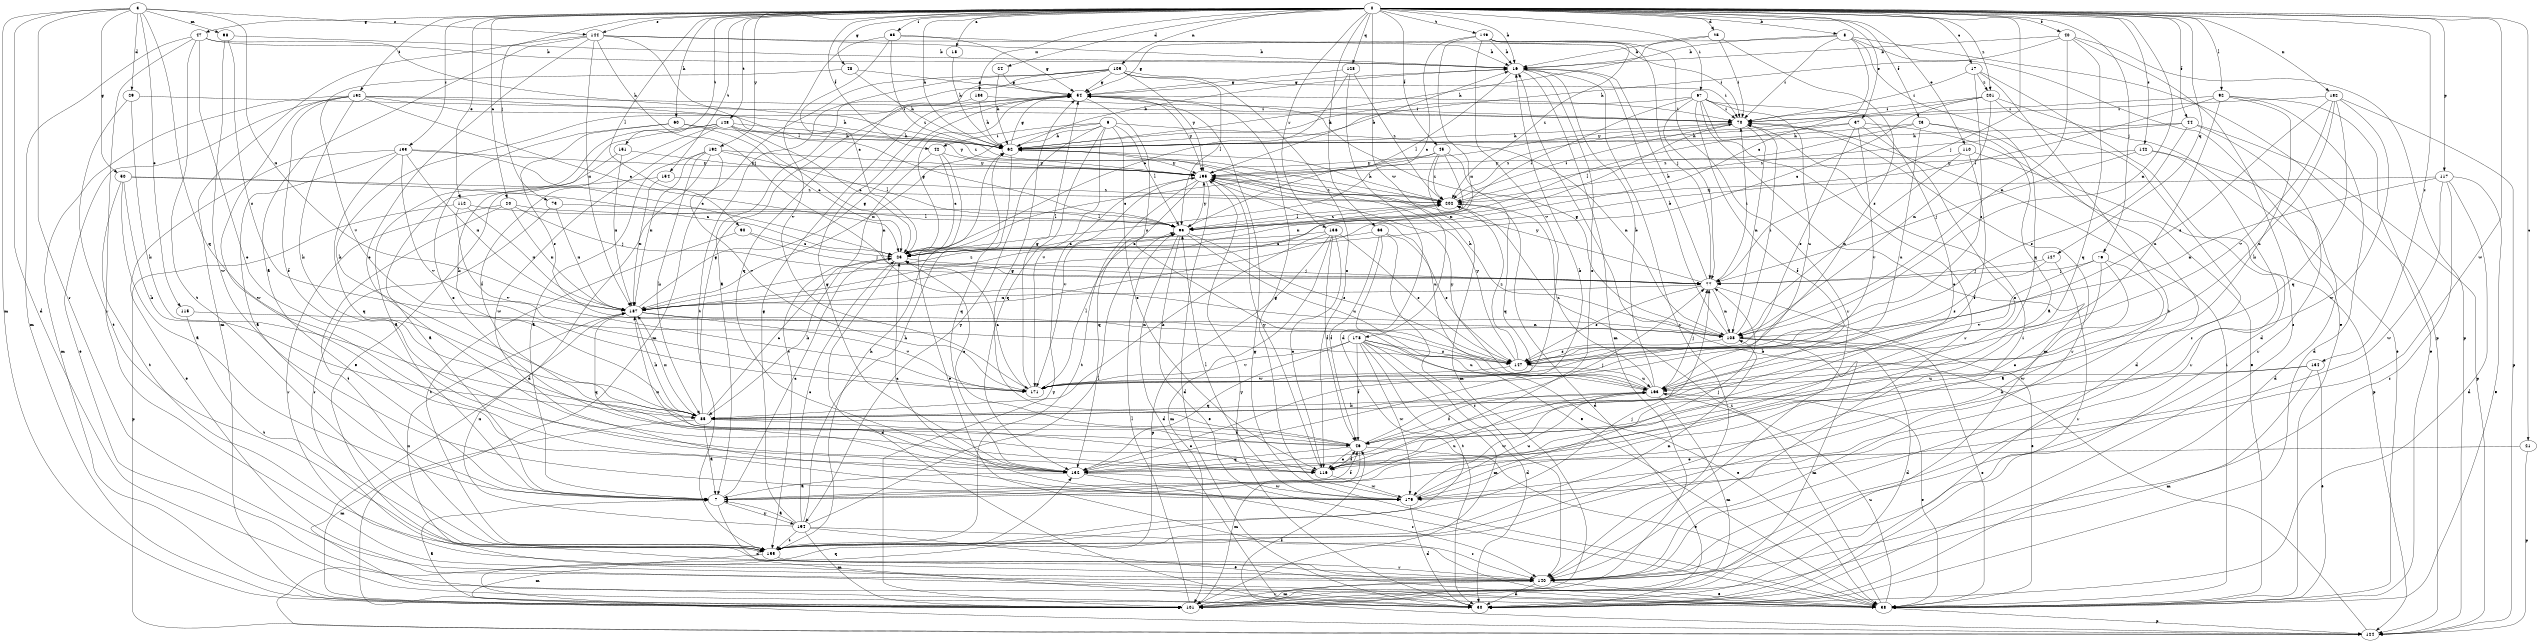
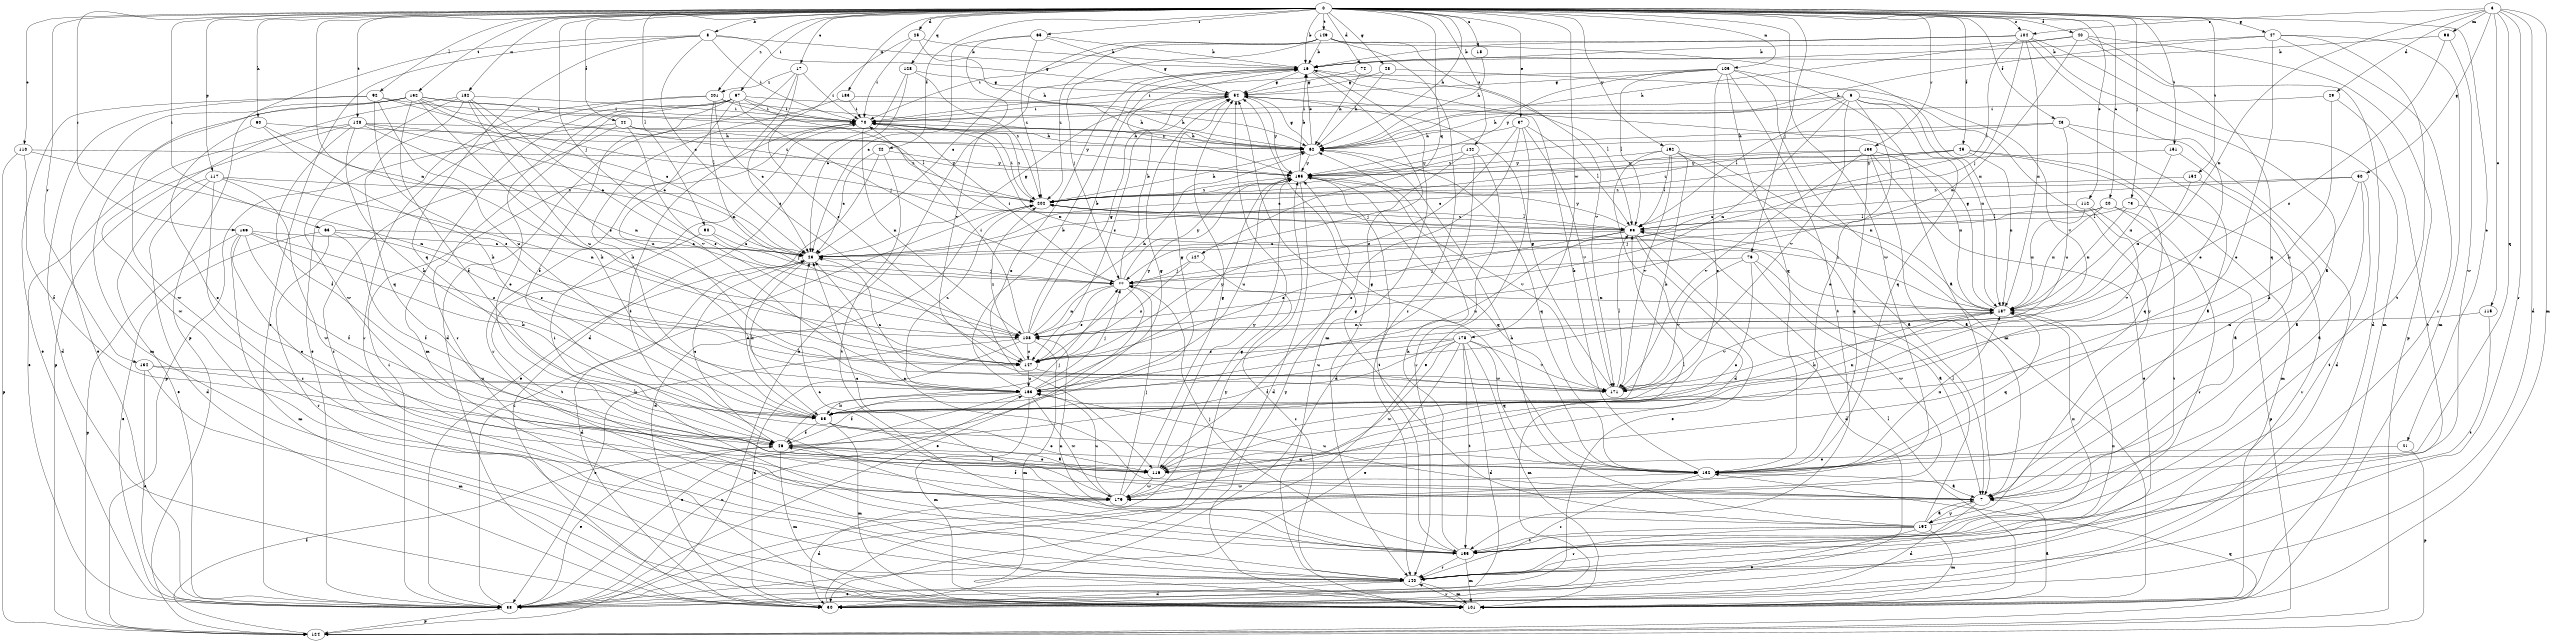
(595, 35) -> (2024, 35)
(1000, 69) -> (1363, 69)
(1023, 130) -> (1432, 105)
(2293, 325) -> (2373, 325)
